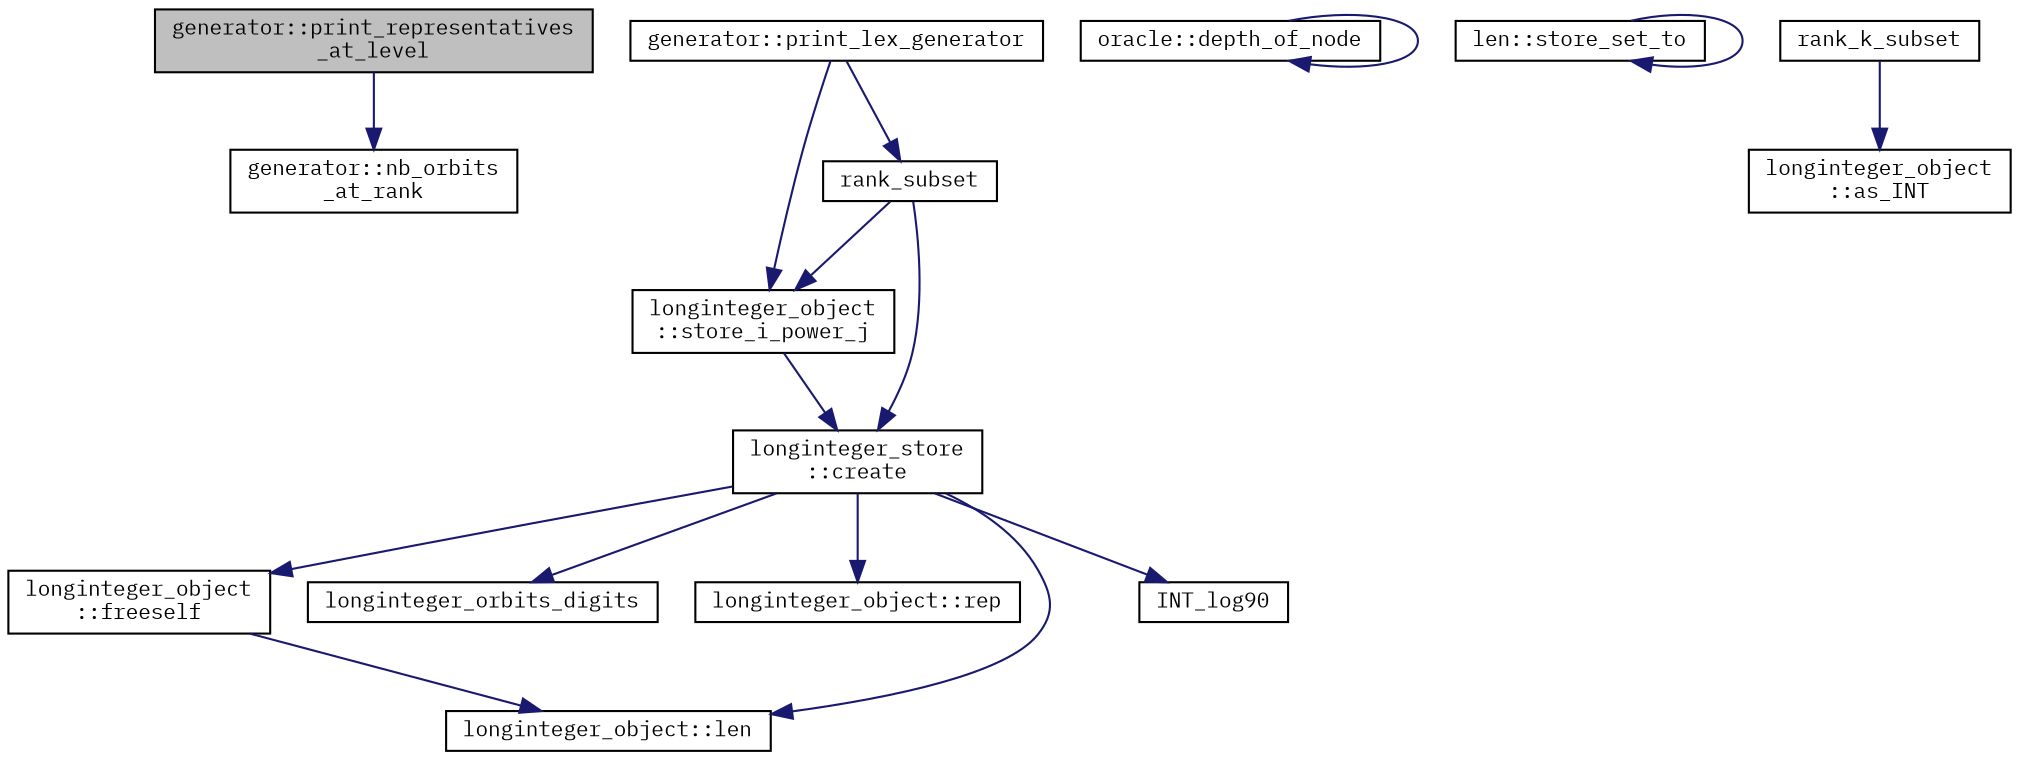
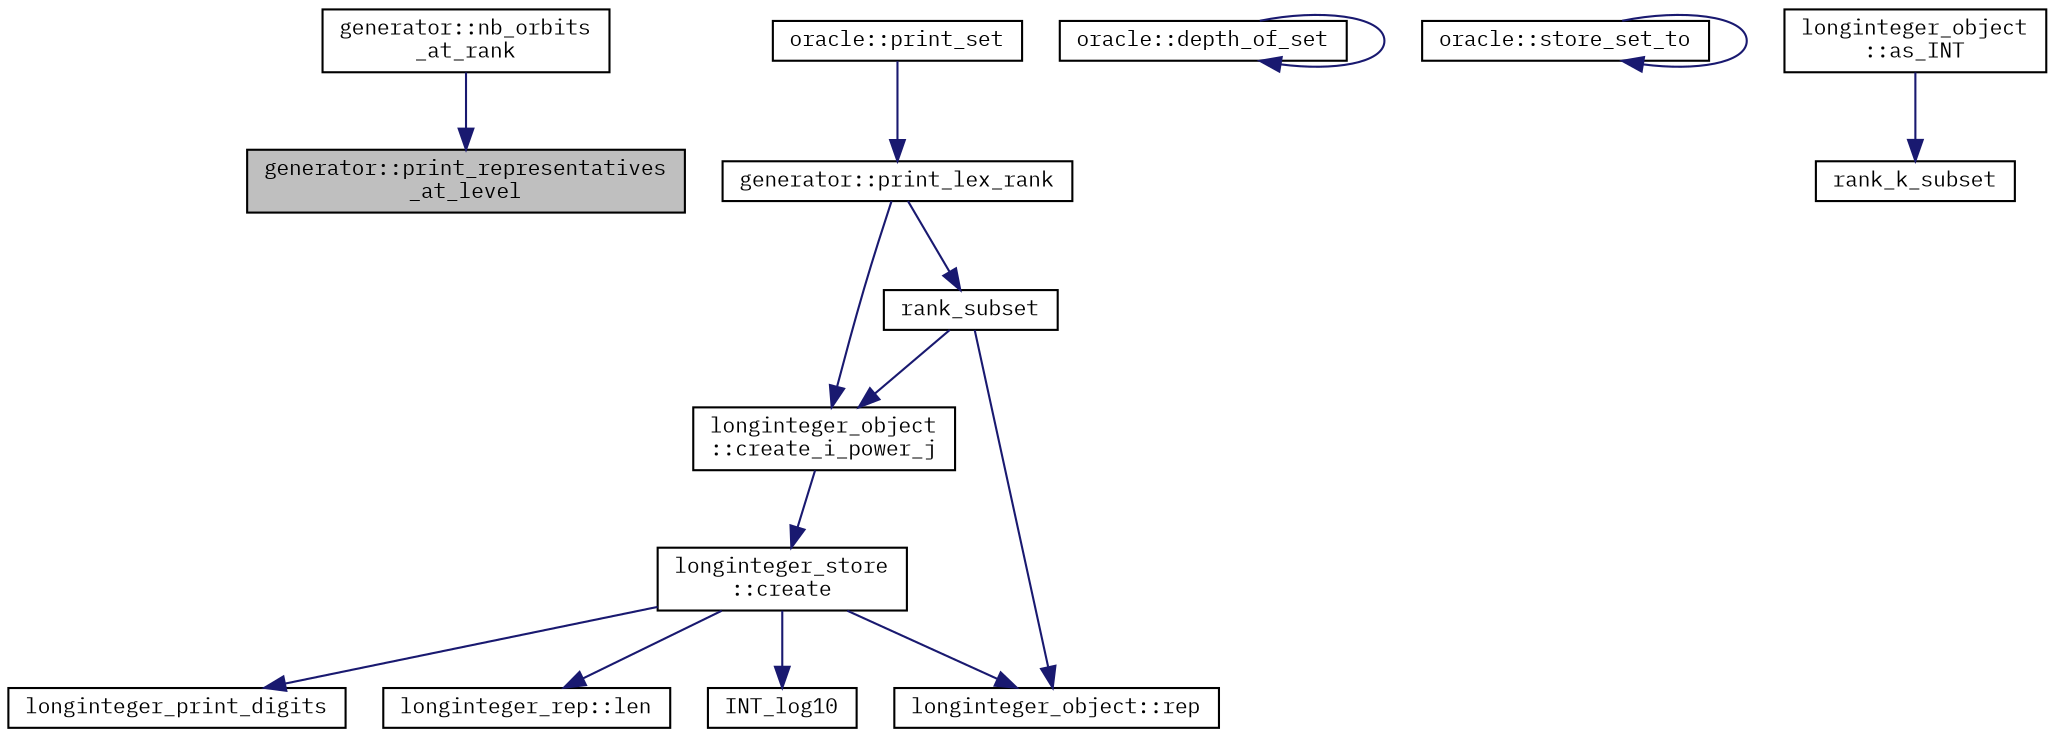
(837, 41) -> (897, 181)
none -> (897, 41)
(1230, 41) -> (1203, 41)
(1580, 41) -> (1566, 41)
(1880, 95) -> (1915, 106)
(374, 100) -> (466, 100)
(919, 309) -> (1011, 498)
(763, 321) -> (824, 439)
(139, 602) -> none
(483, 602) -> (177, 708)
(1214, 602) -> (782, 708)
(608, 731) -> (527, 708)
